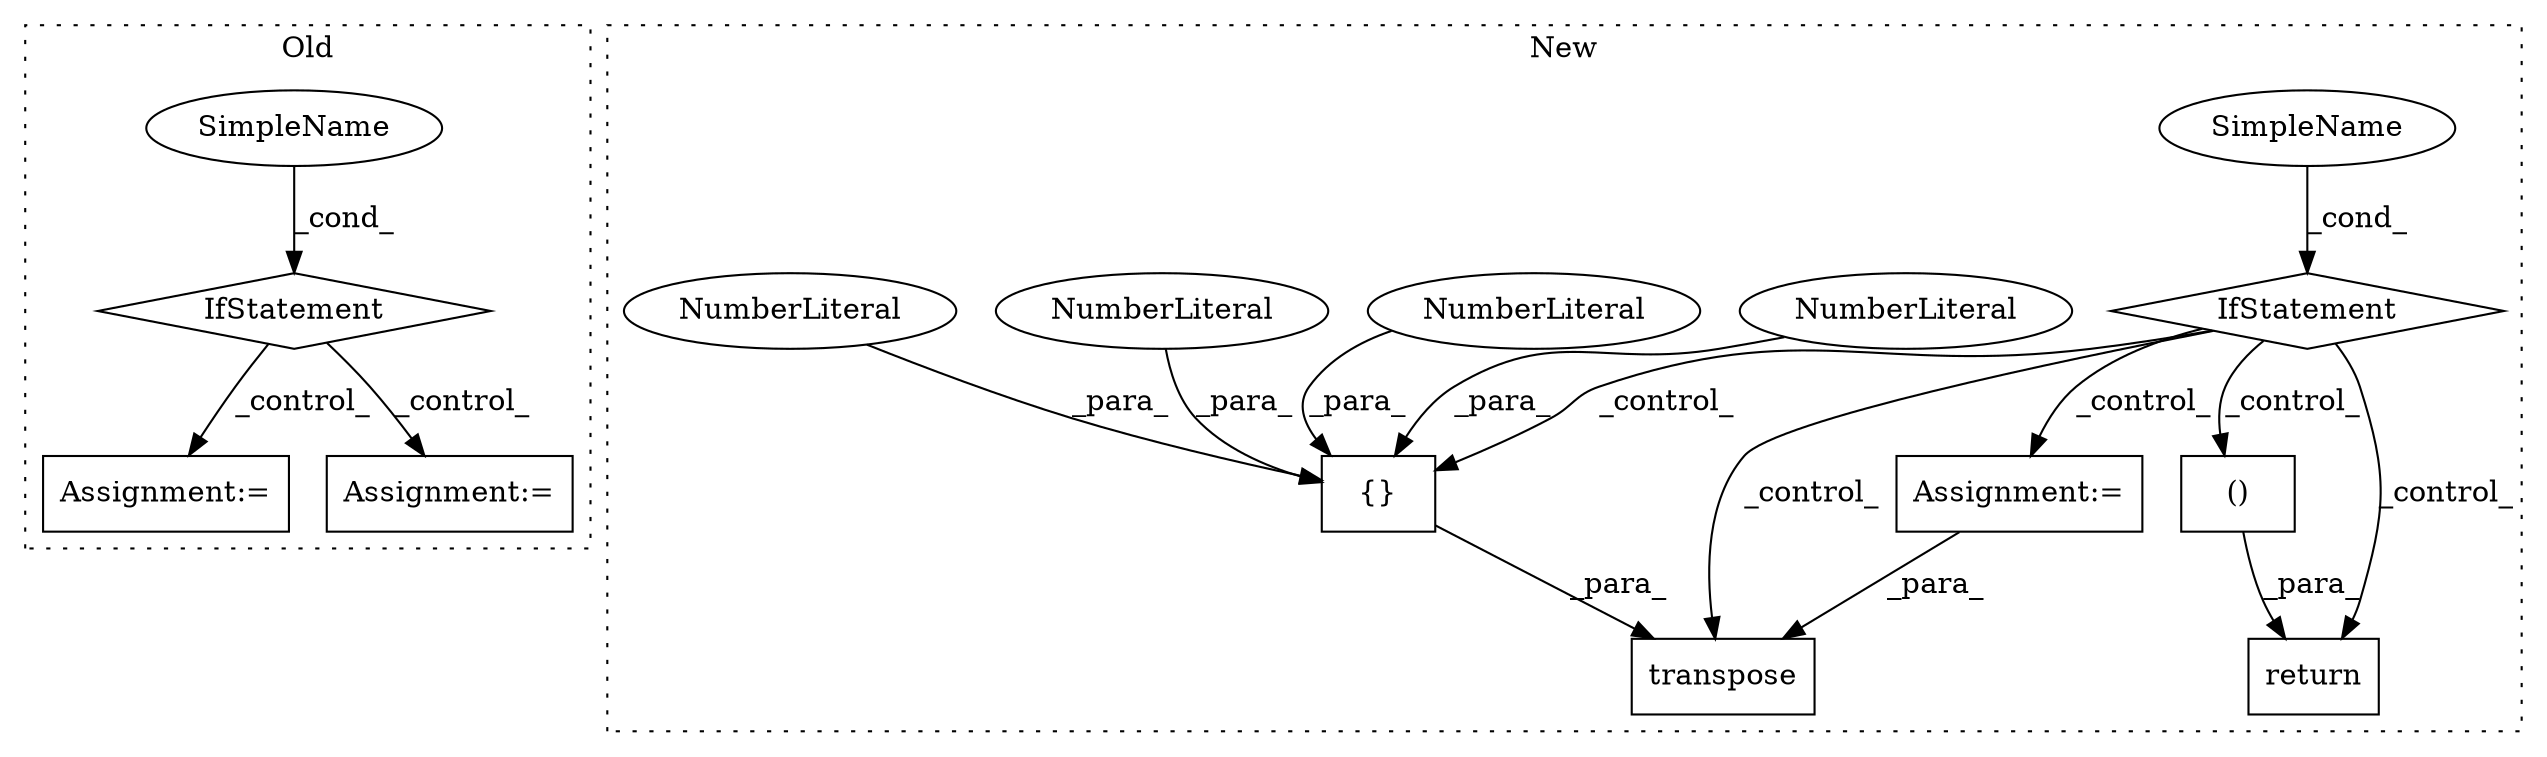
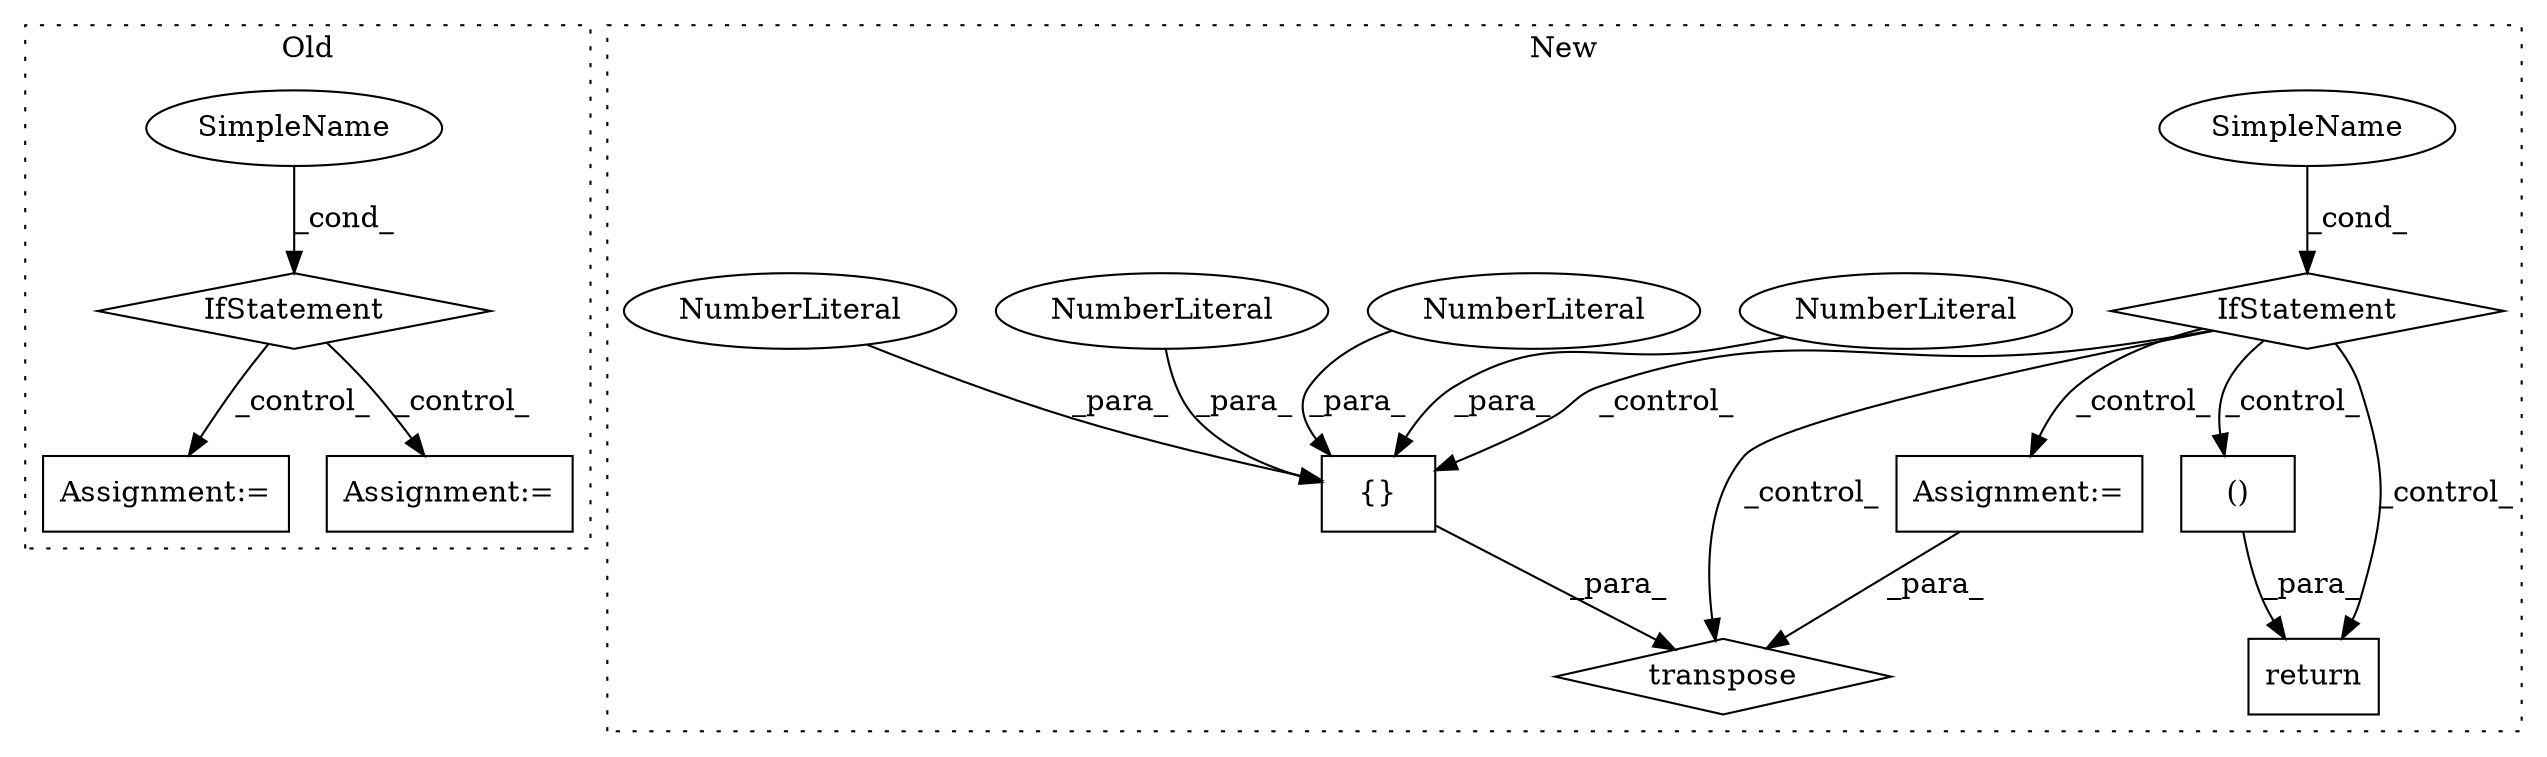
(1723, 677) -> (1723, 677)
